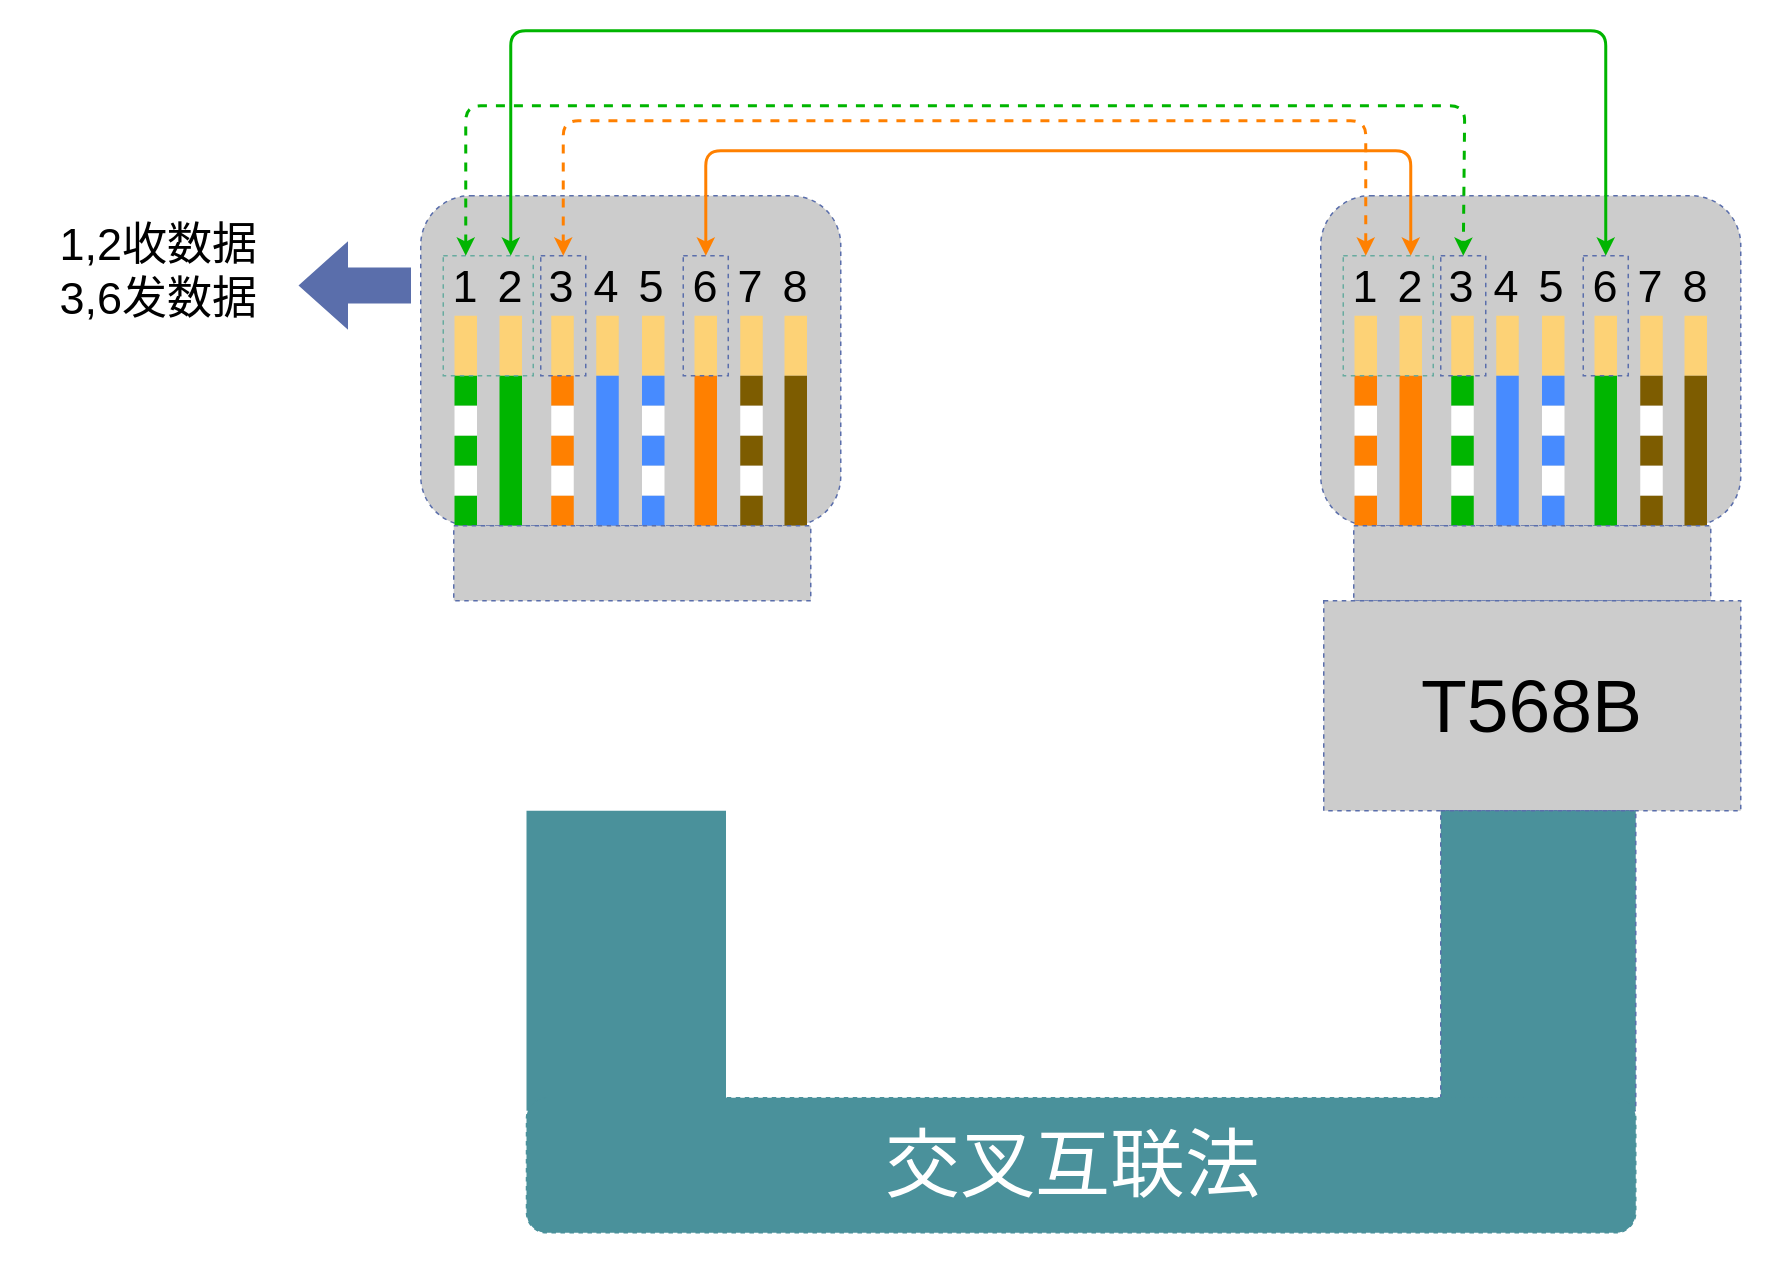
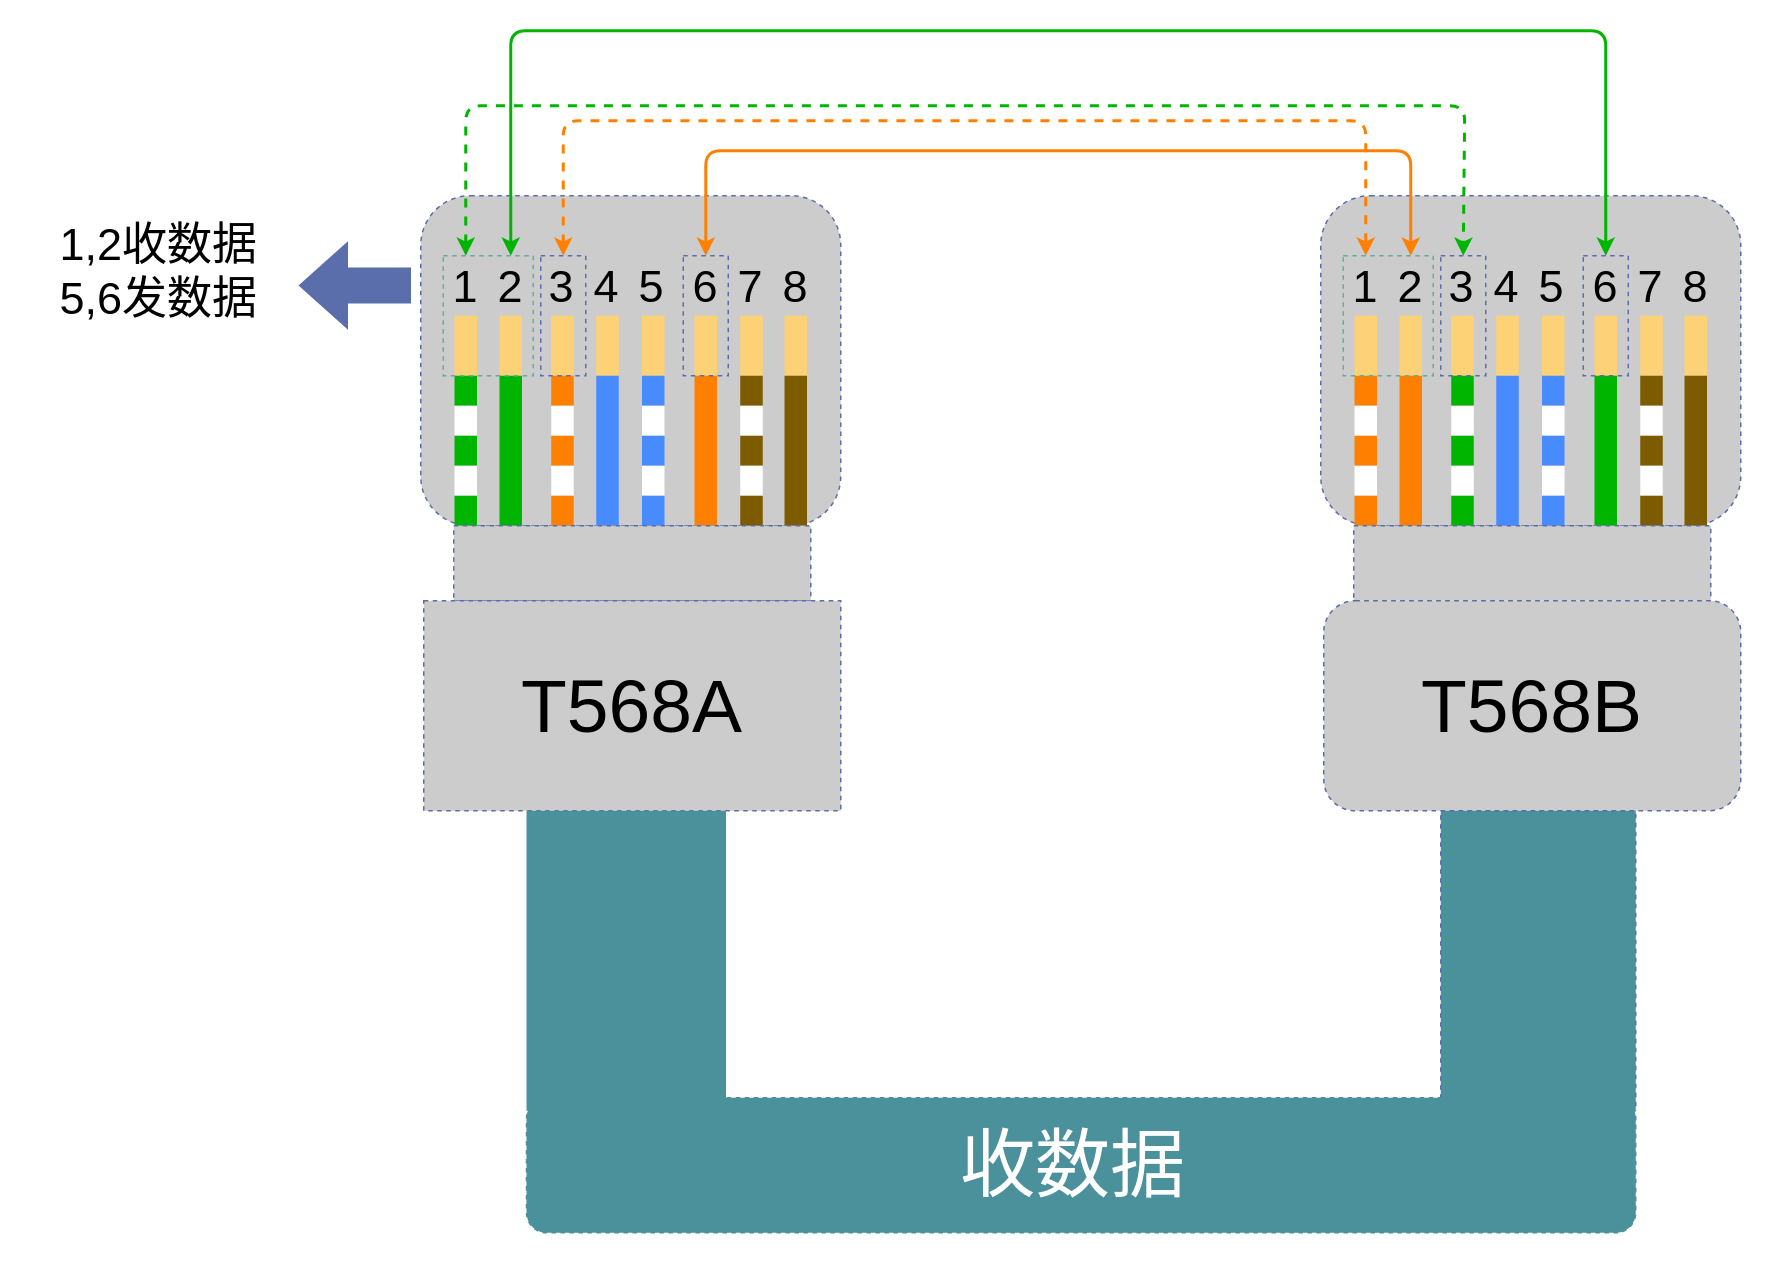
(159, 271) -> (159, 271)
none -> (632, 706)
(1532, 706) -> (1532, 706)
(1073, 1165) -> (1073, 1165)
